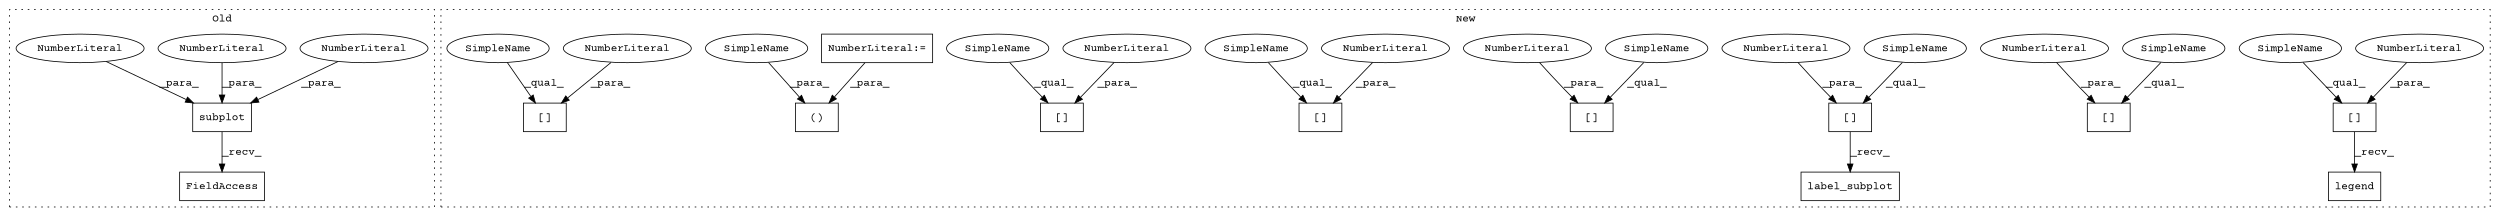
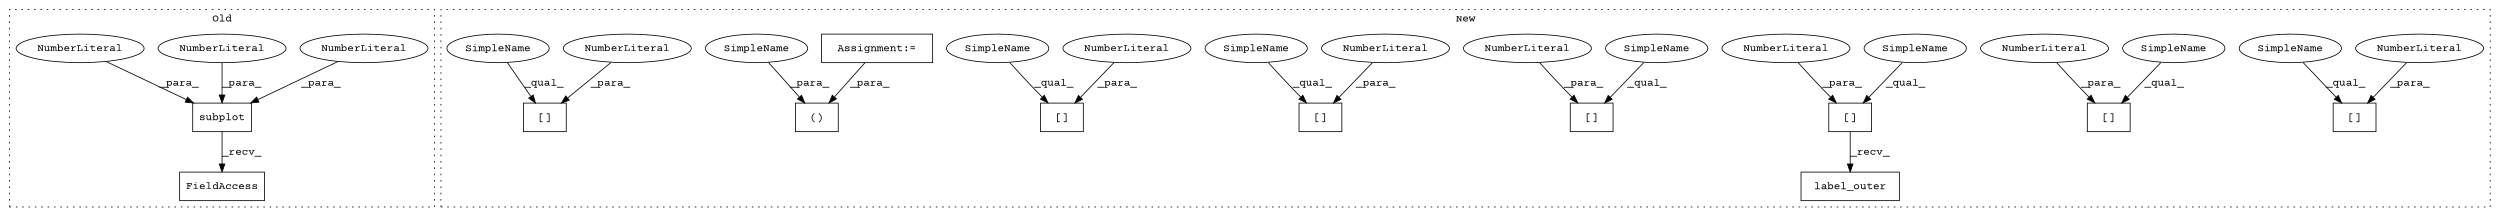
(877, 48) -> (877, 48)
(1850, 186) -> (1850, 186)
(2355, 186) -> none
